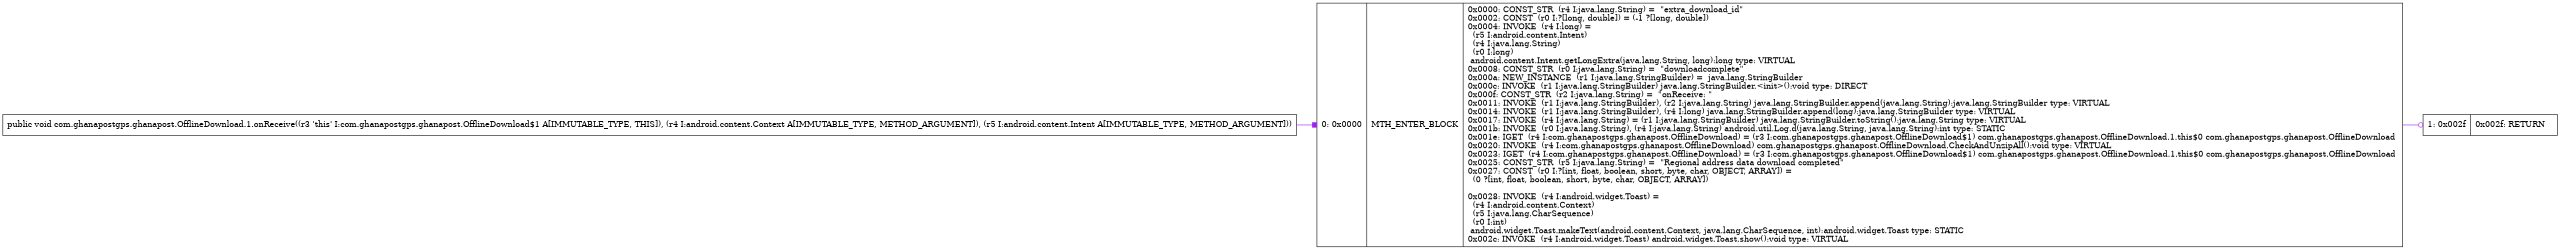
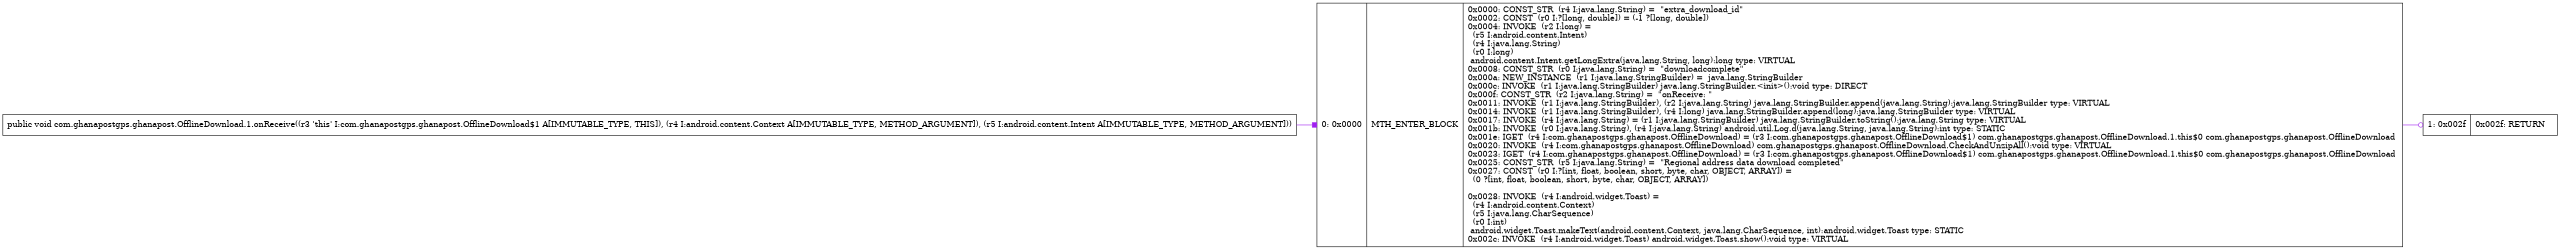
(1531, 27) -> (1531, 27)
